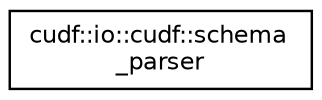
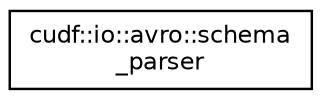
(161, 50) -> (161, 50)
